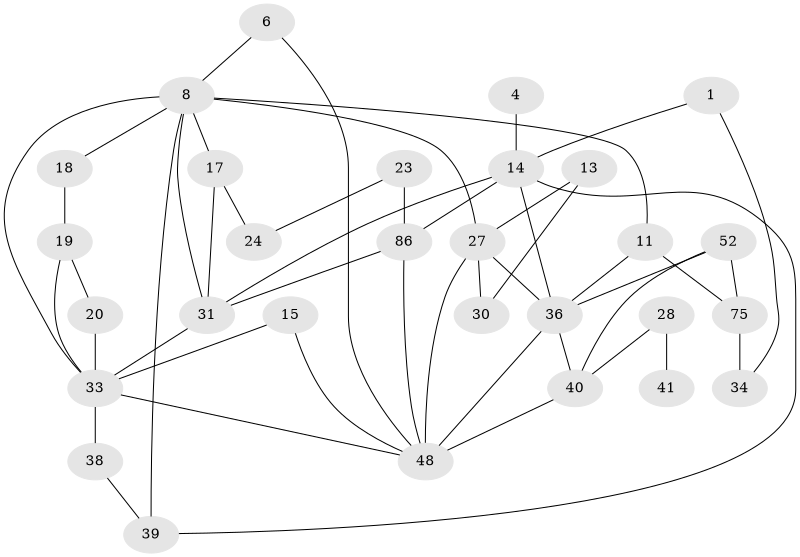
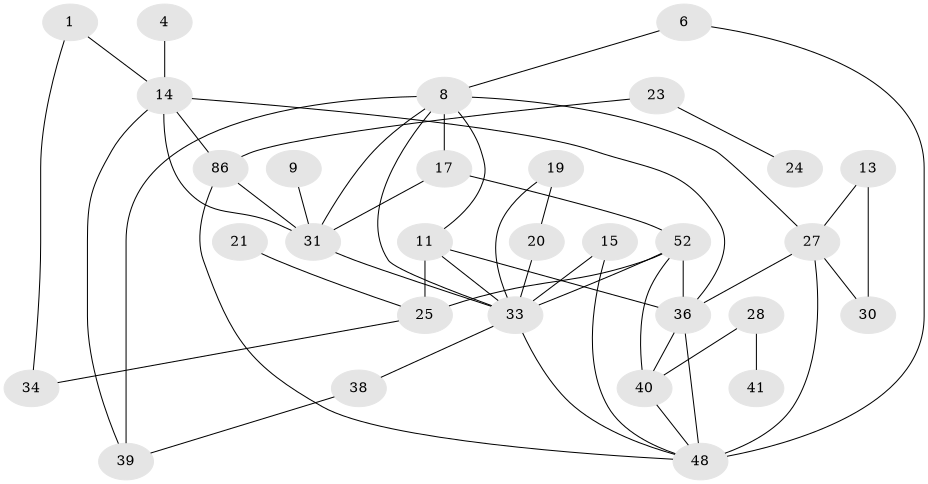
(65, 169) -> none
none -> (294, 169)
(235, 205) -> (567, 200)
none -> (240, 242)
none -> (470, 278)
none -> (573, 291)
(740, 315) -> (425, 315)
